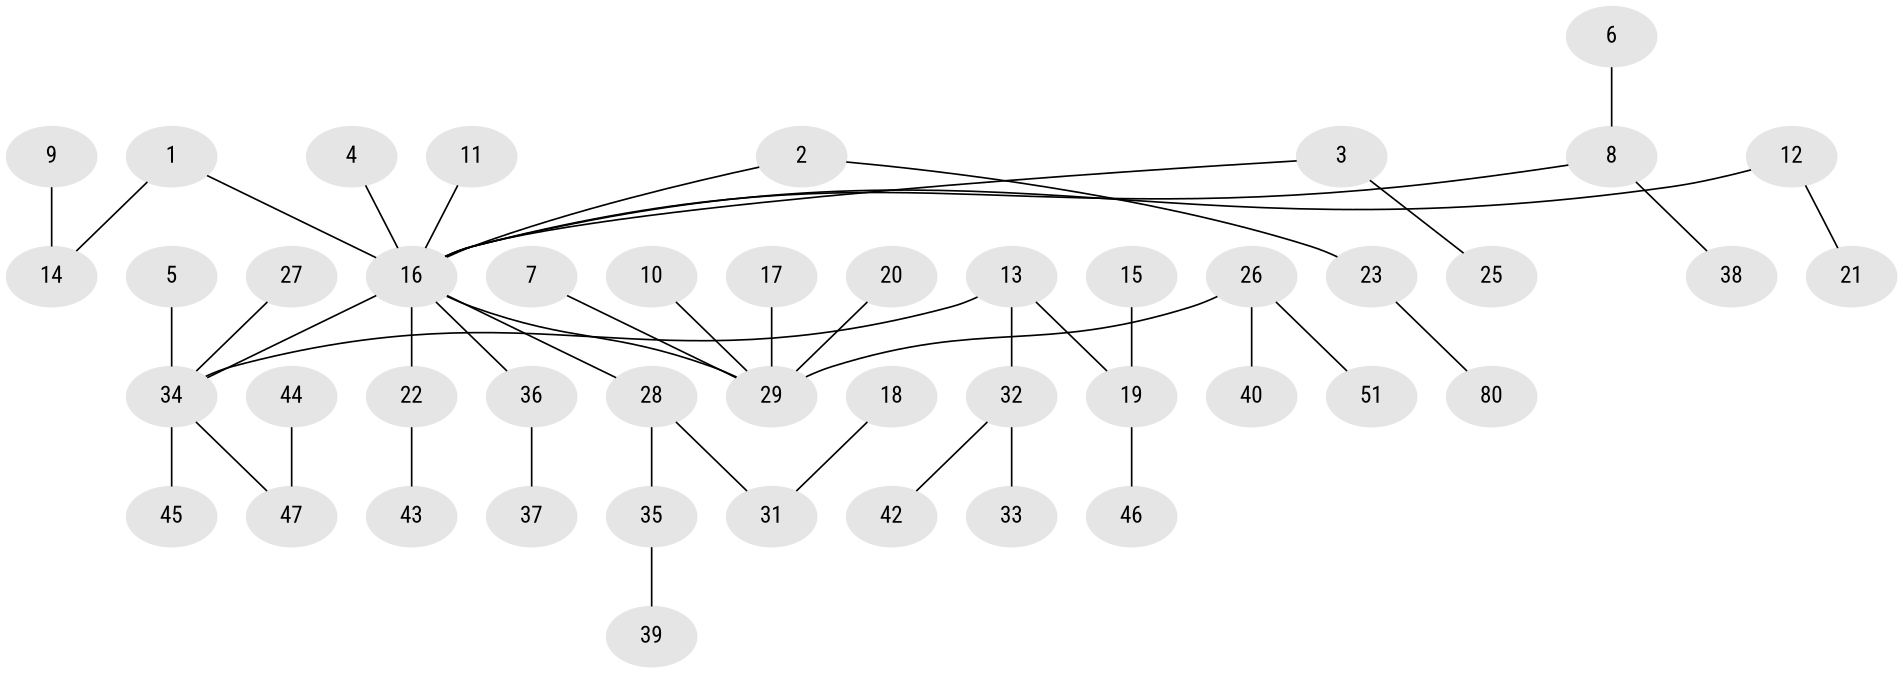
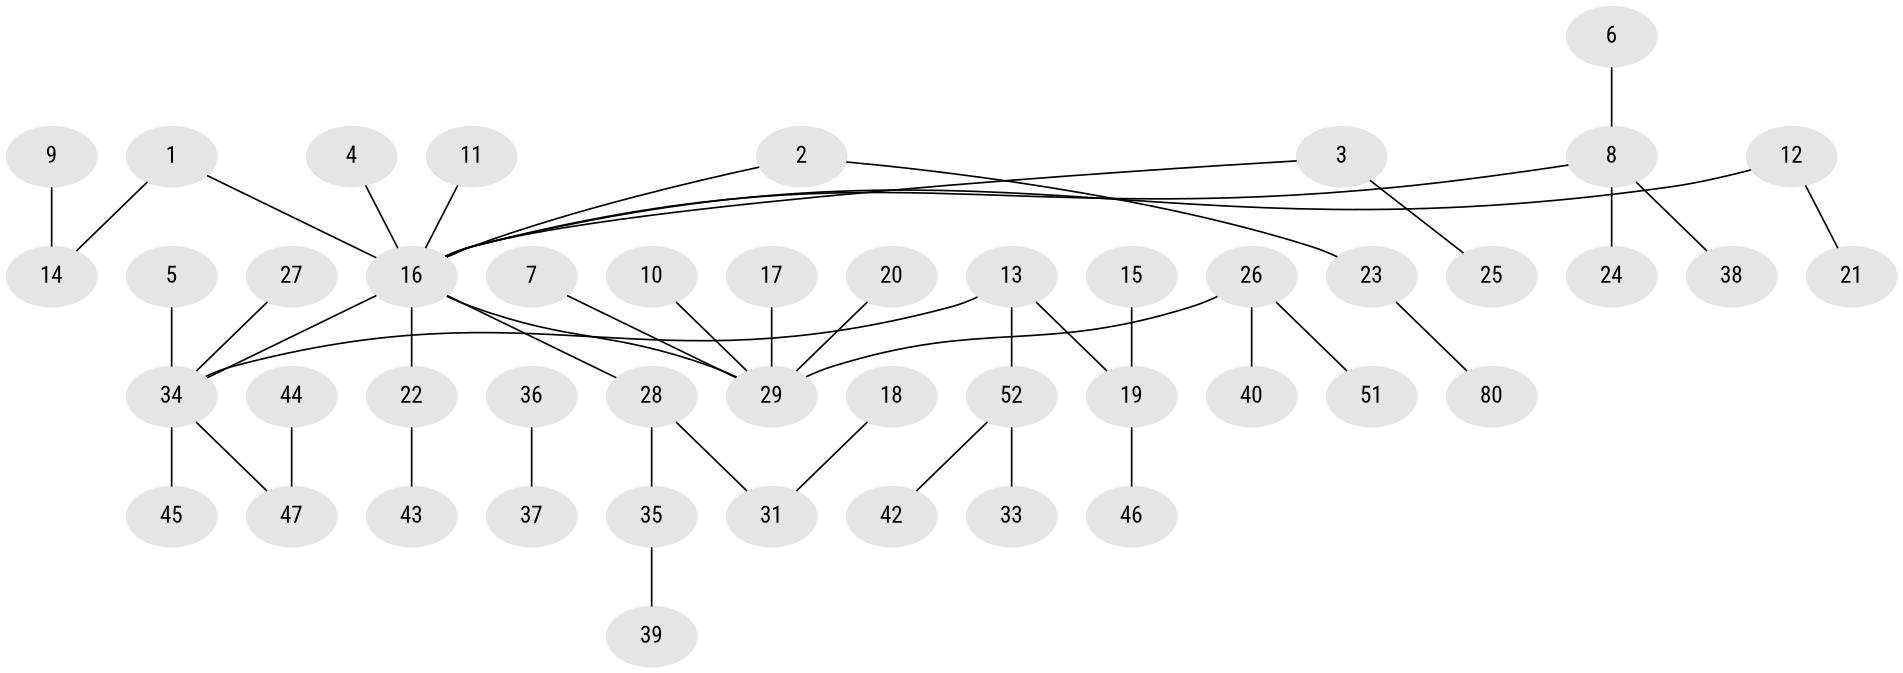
none -> (1612, 277)
(480, 345) -> none
(1012, 397) -> (1012, 397)
